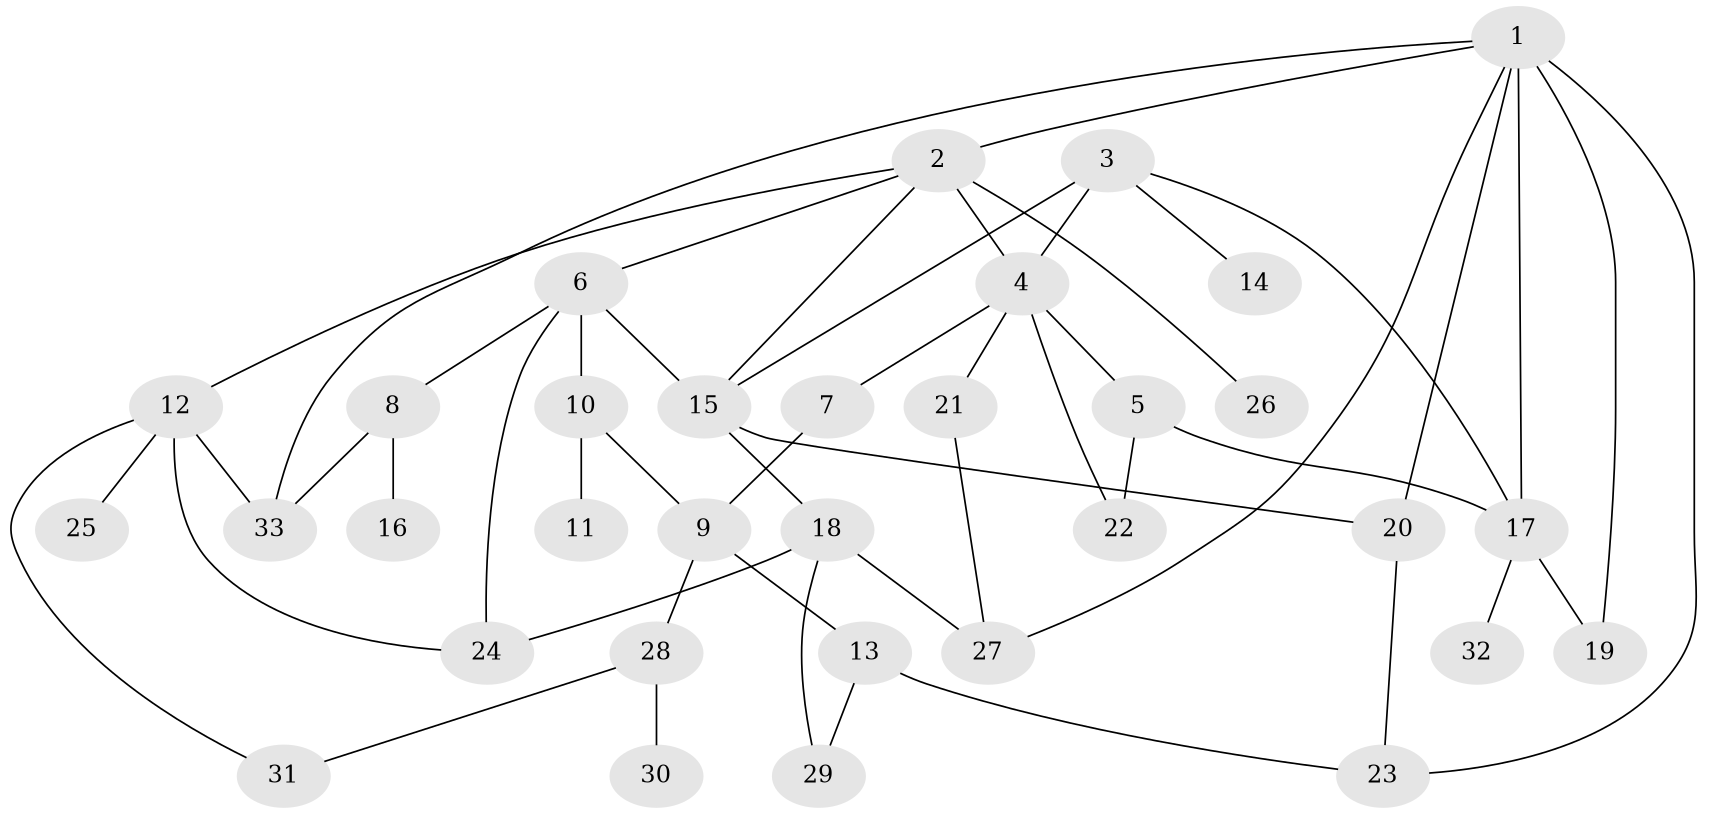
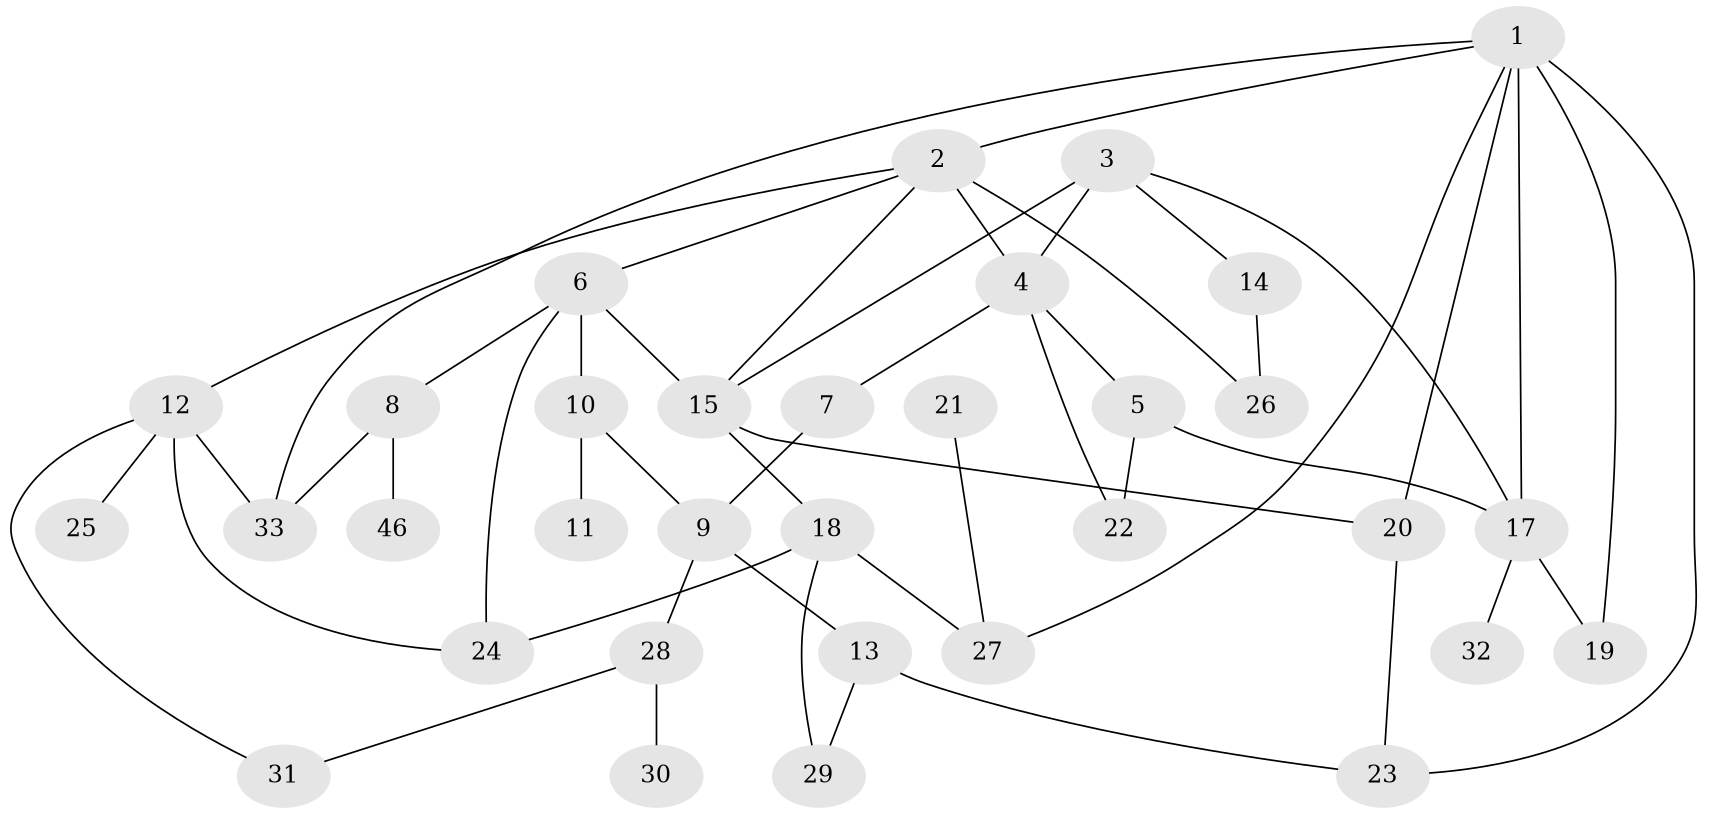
(987, 345) -> none
none -> (1258, 346)
(393, 530) -> (393, 530)
